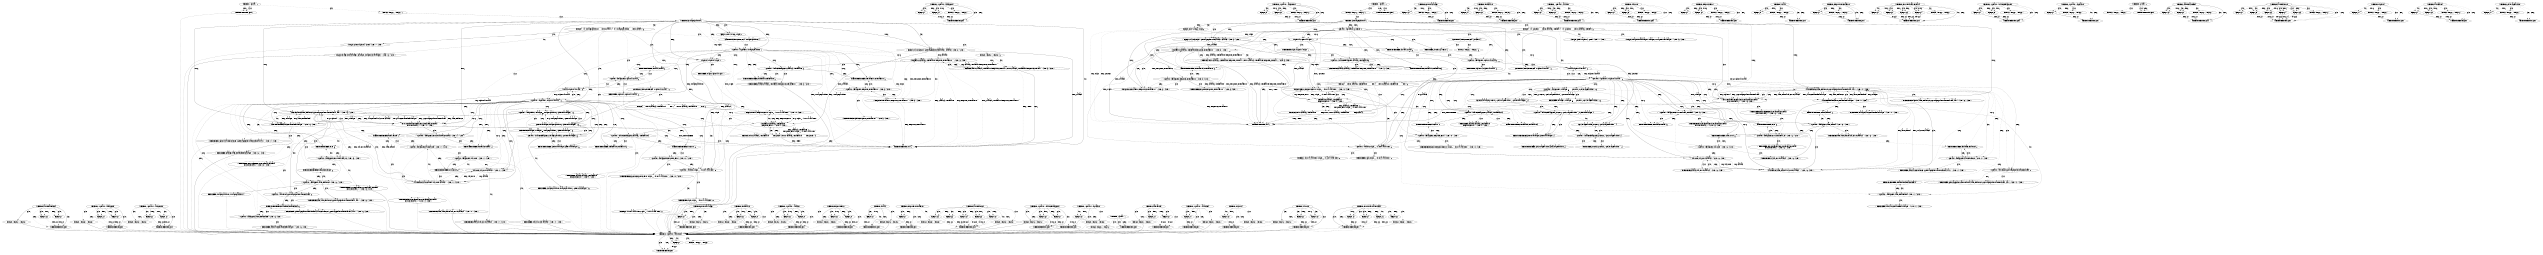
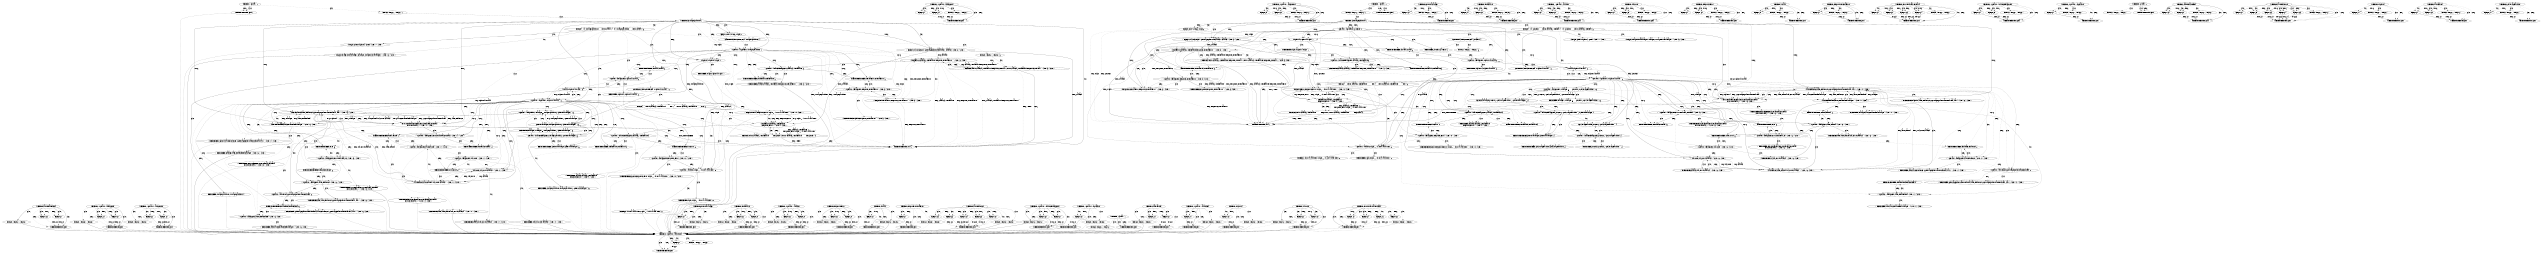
(274, 188) -> (408, 71)
